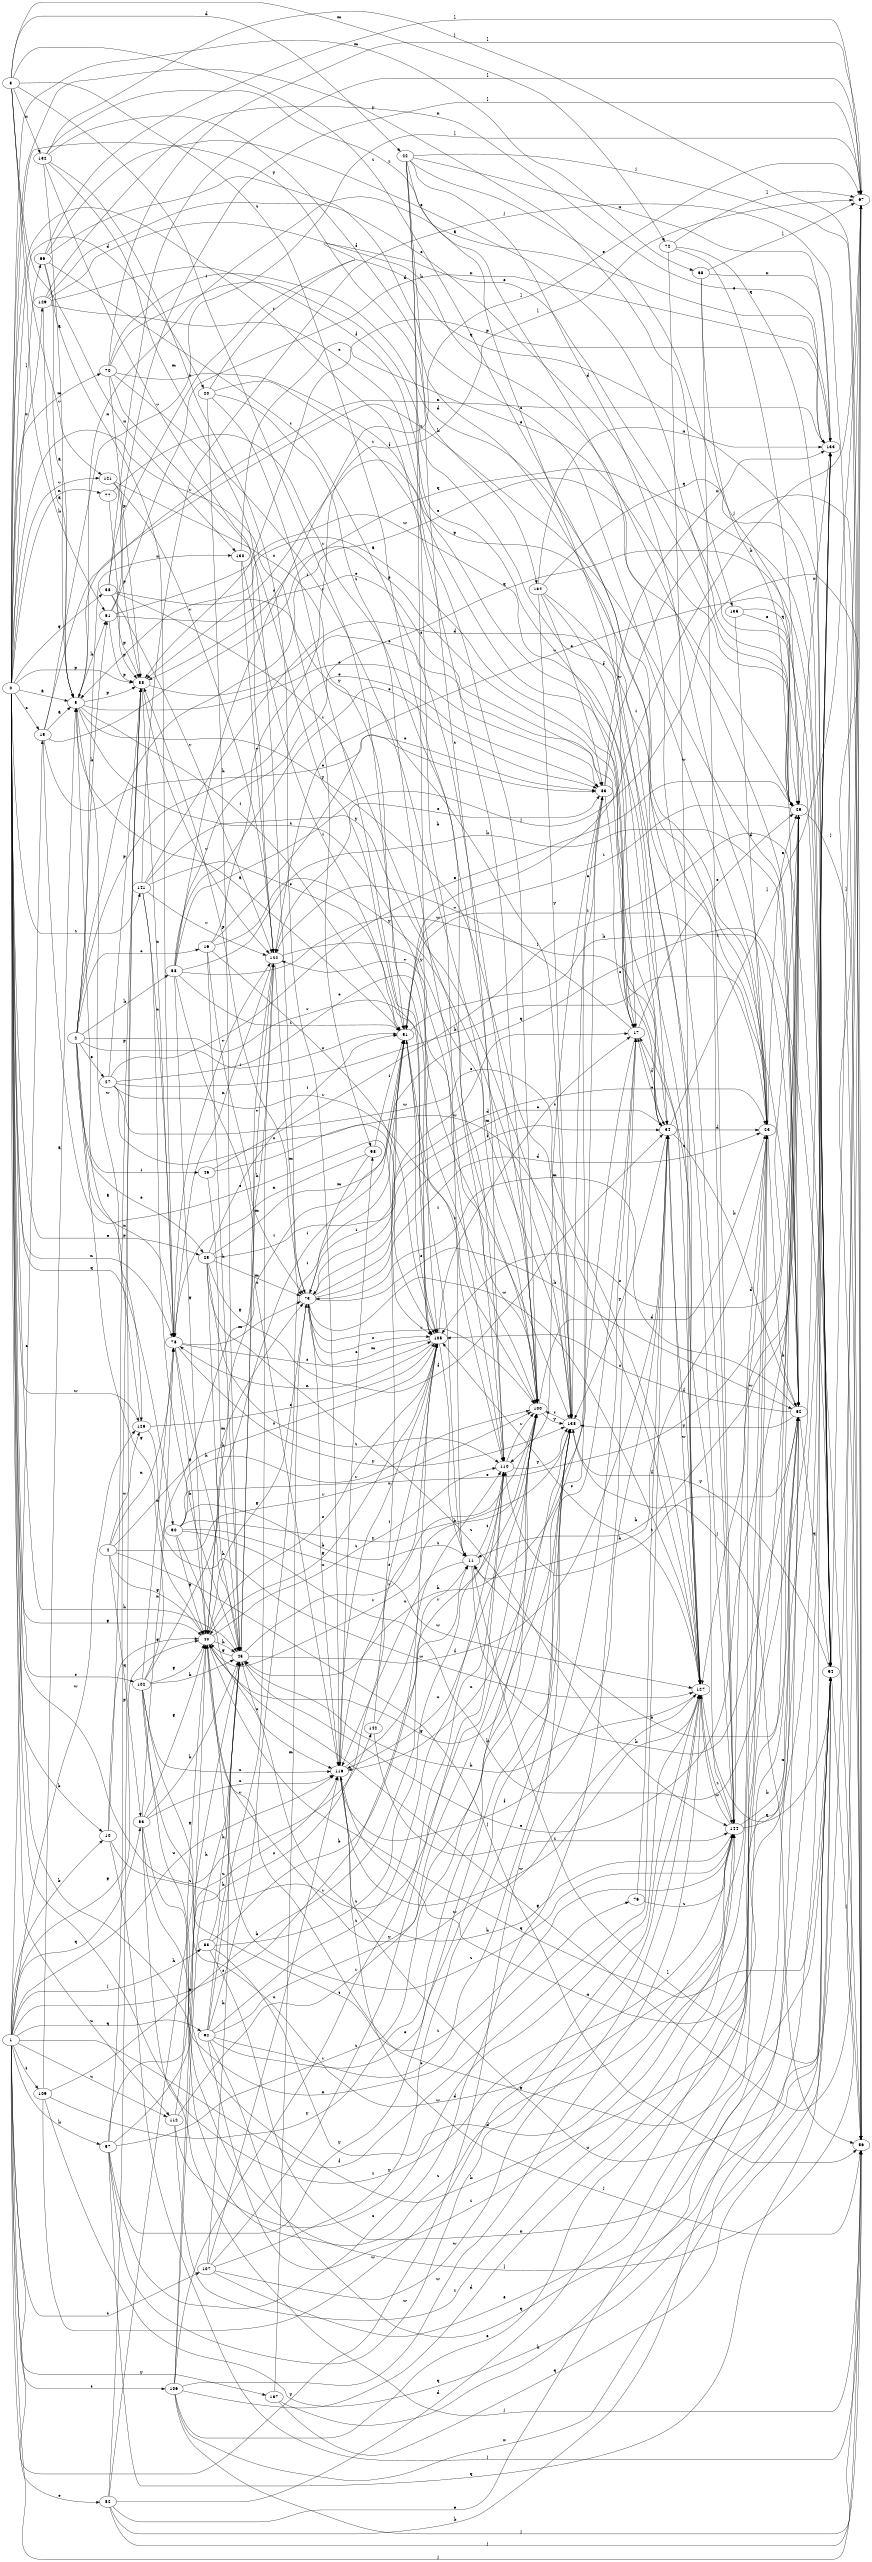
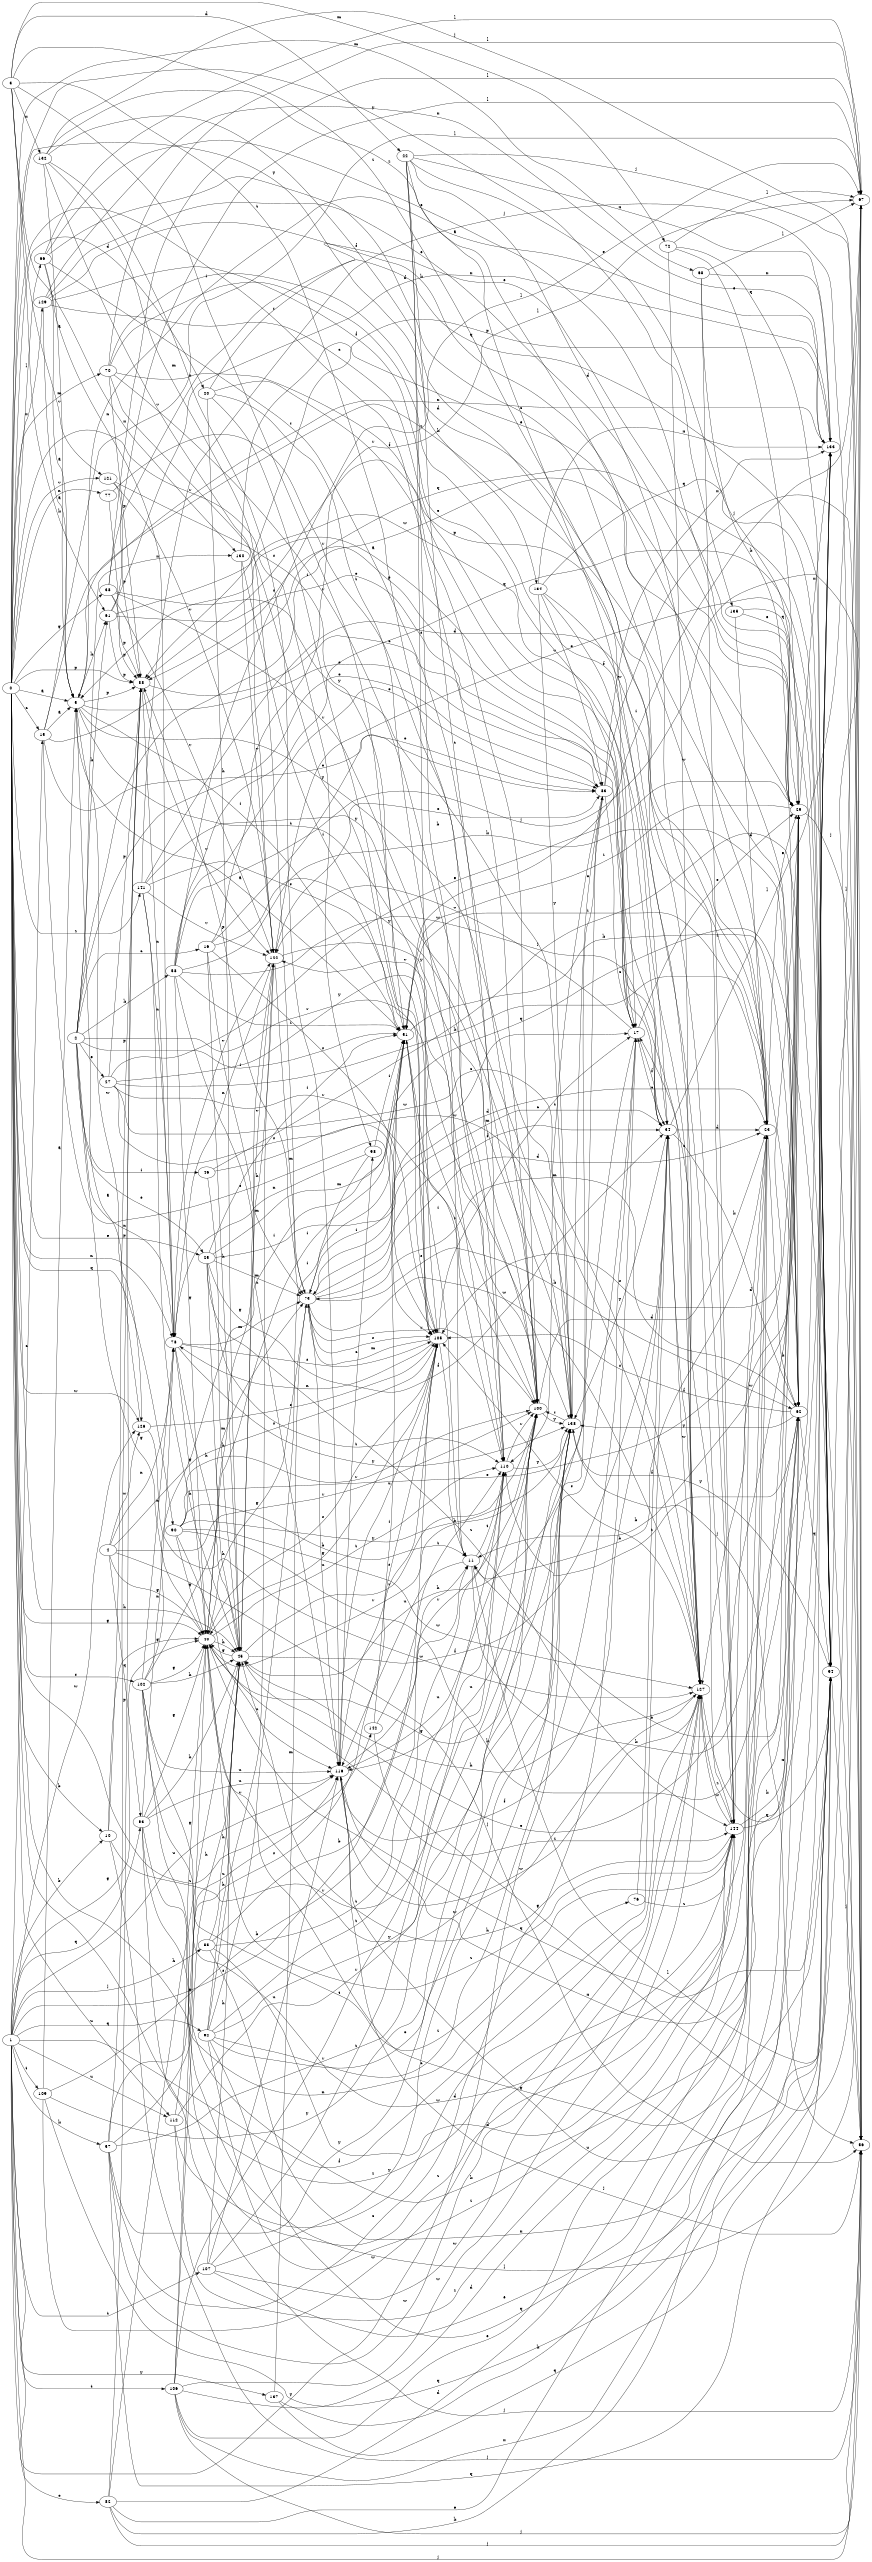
(340, 994) -> (340, 994)
